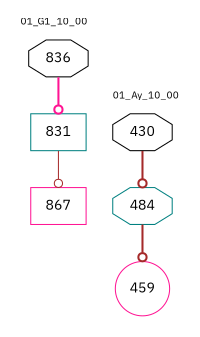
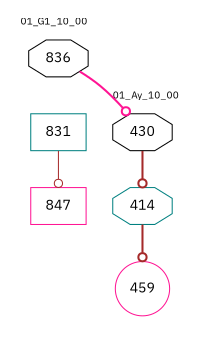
(58, 91) -> (111, 96)
(58, 206) -> (58, 206)
(142, 206) -> (142, 206)
